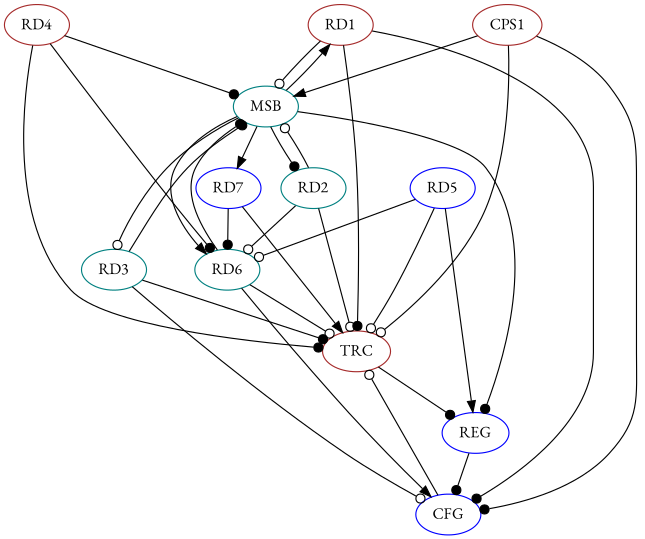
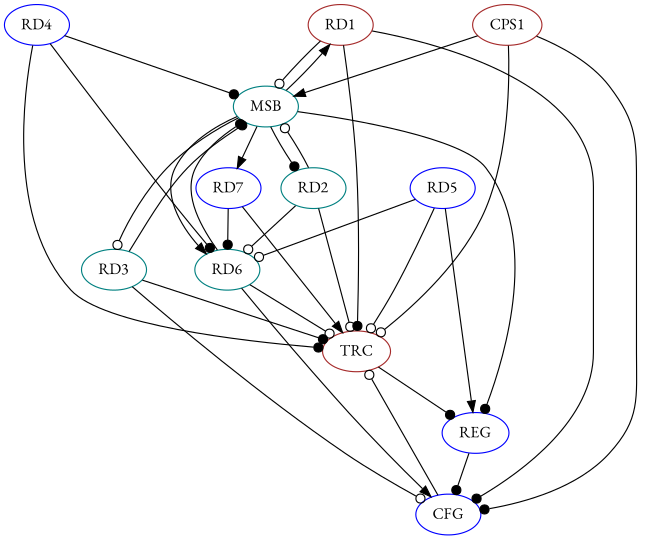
(37, 25) -> (37, 25)
